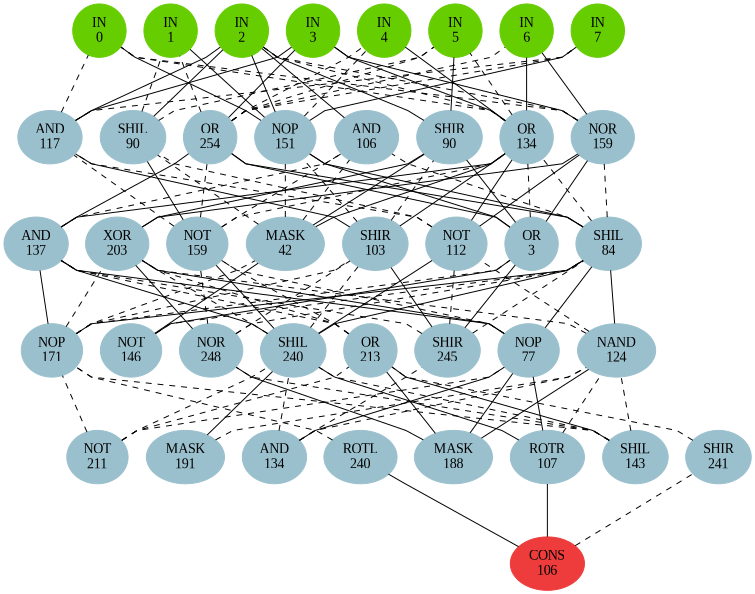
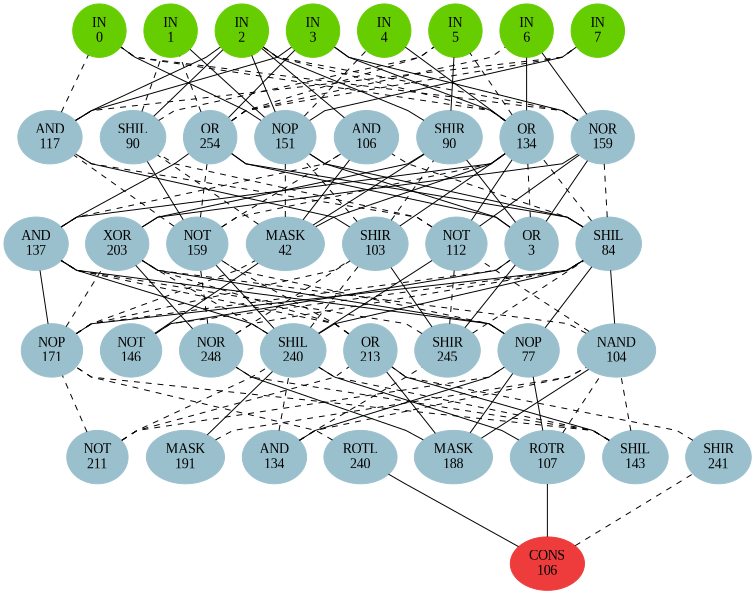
(297, 84) -> none
(326, 190) -> (326, 190)
(617, 350) -> (617, 350)
